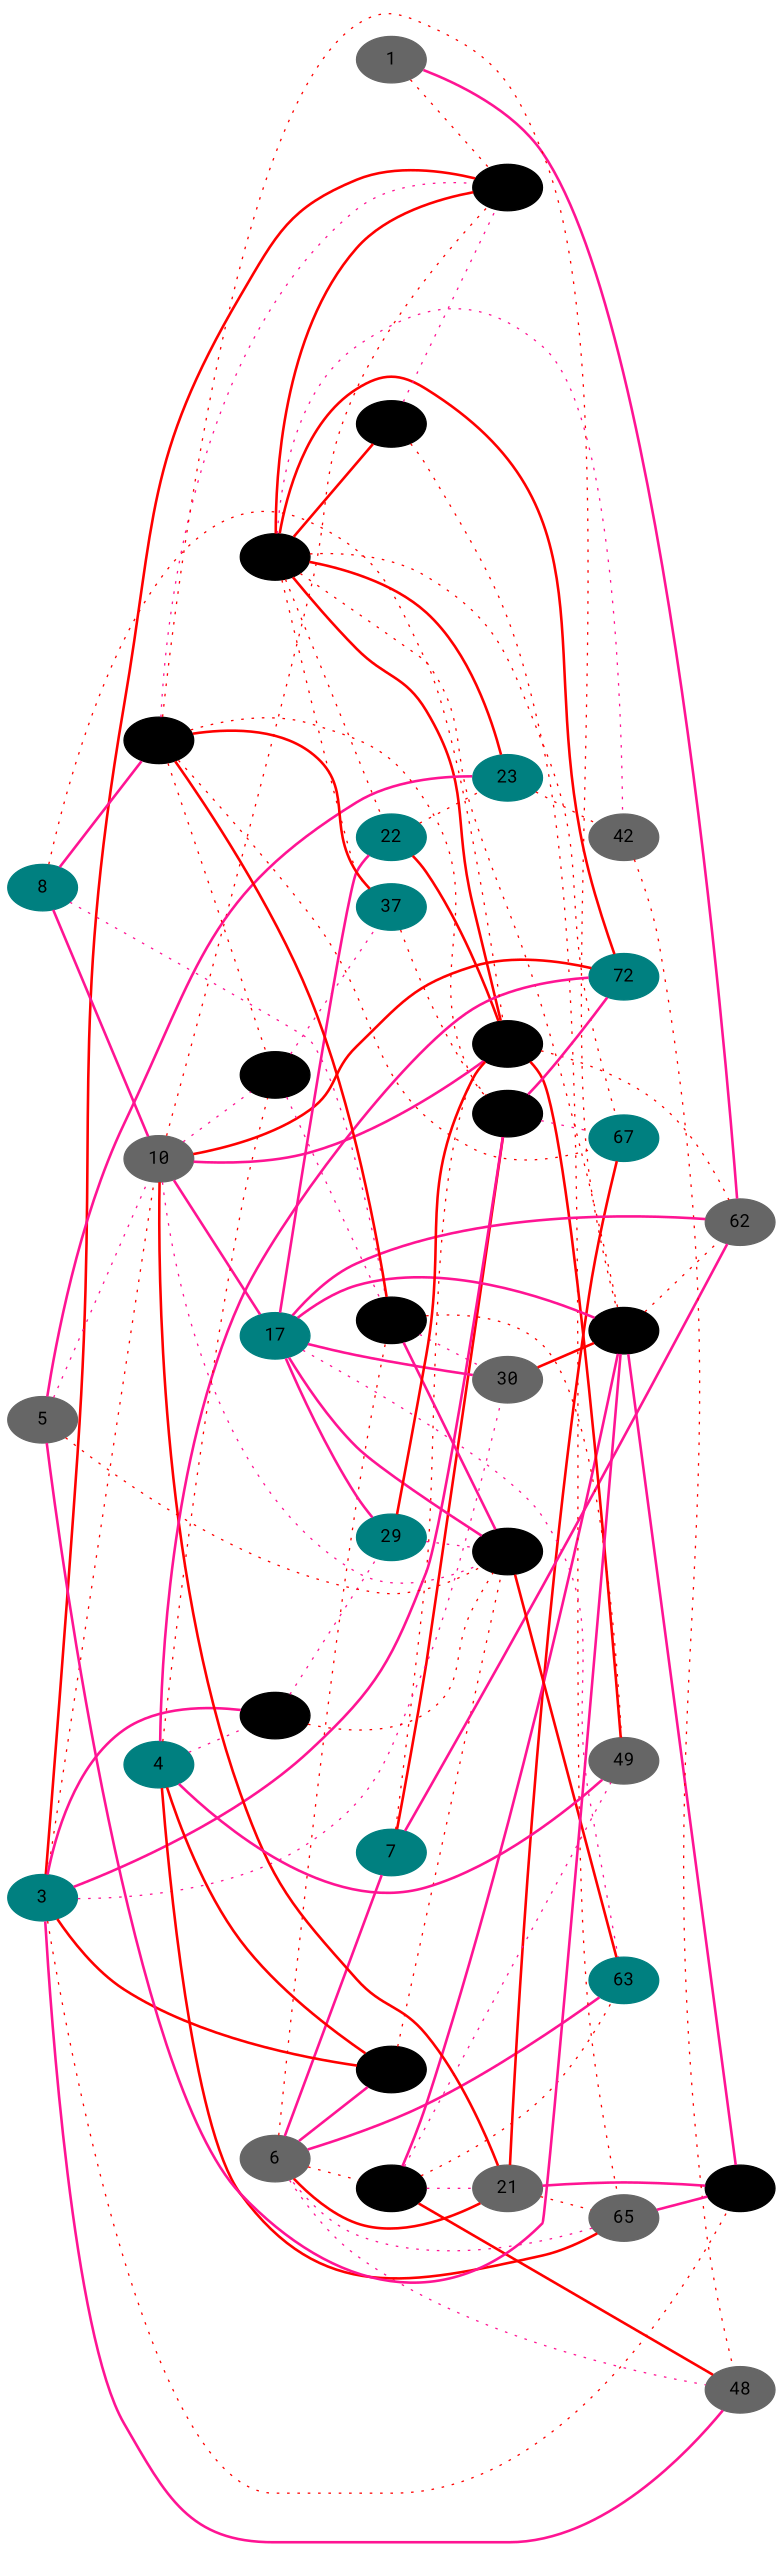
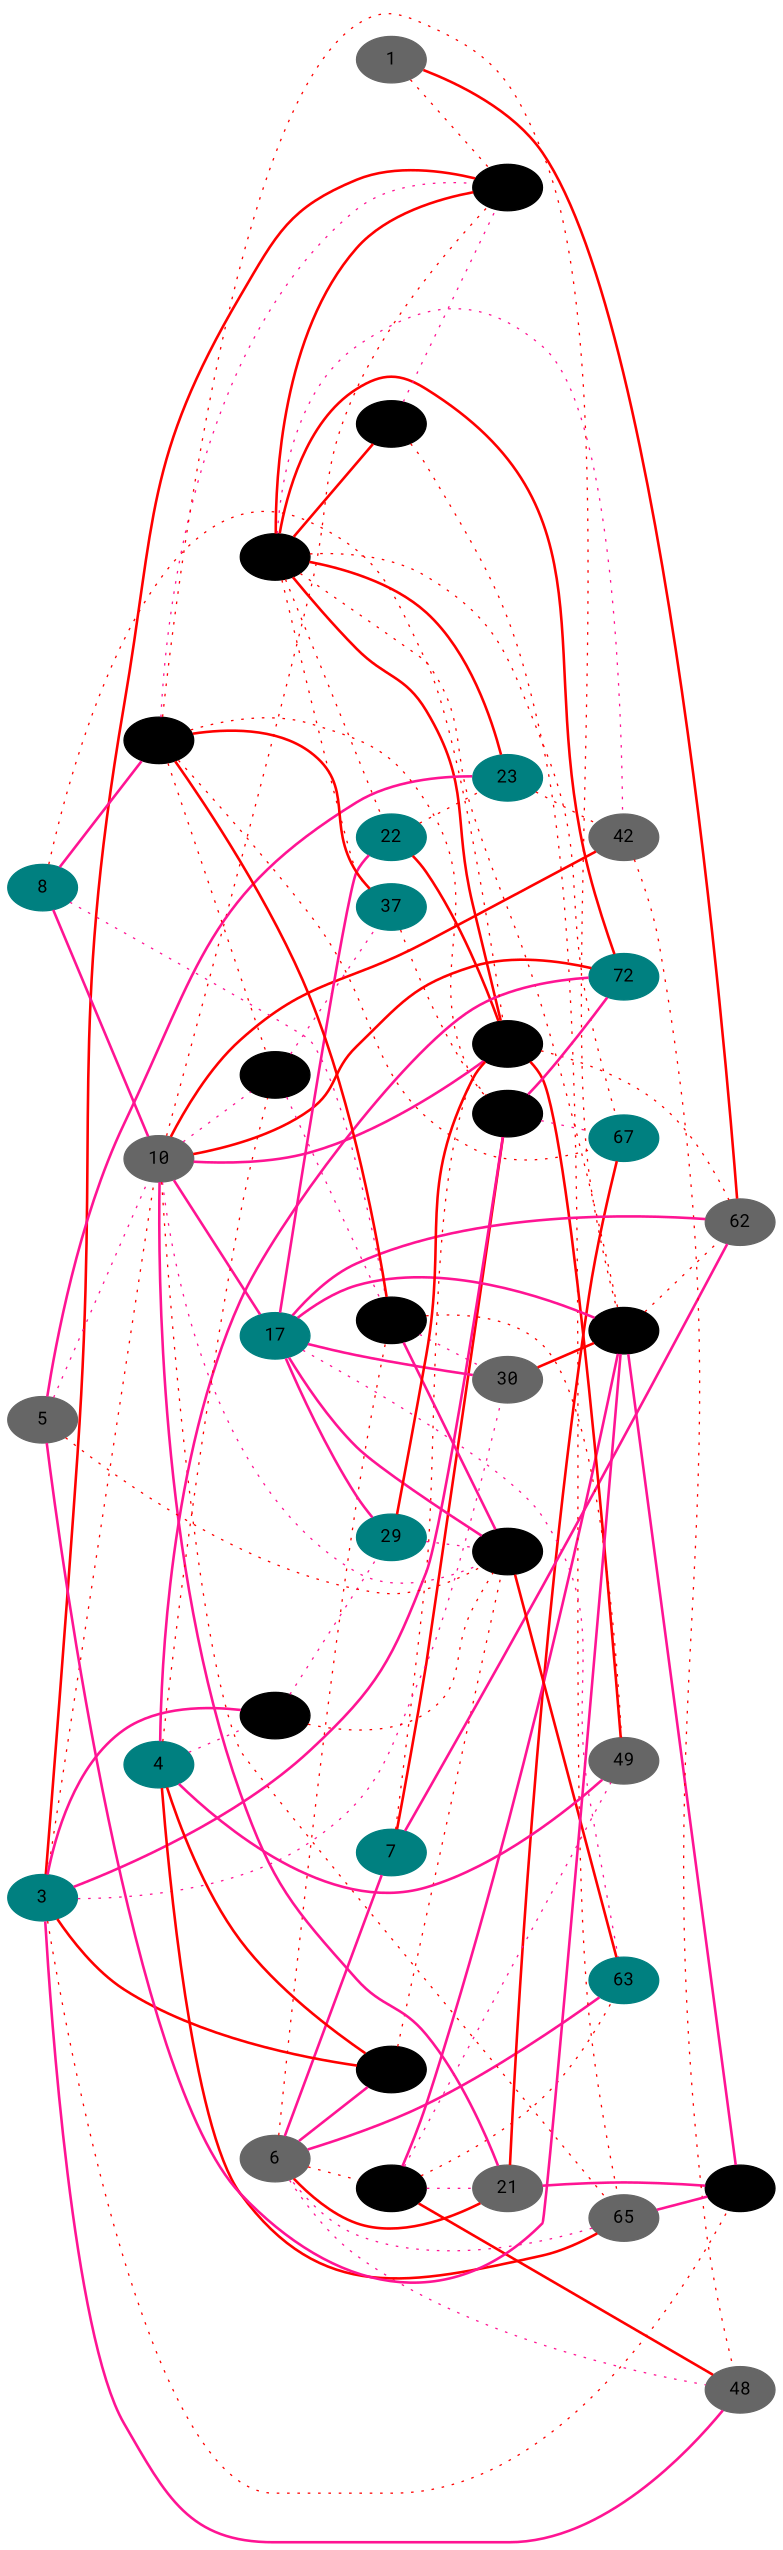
(666, 595) -> (666, 595)
none -> (363, 970)
(217, 1718) -> (217, 1718)
(566, 2203) -> (241, 1752)
